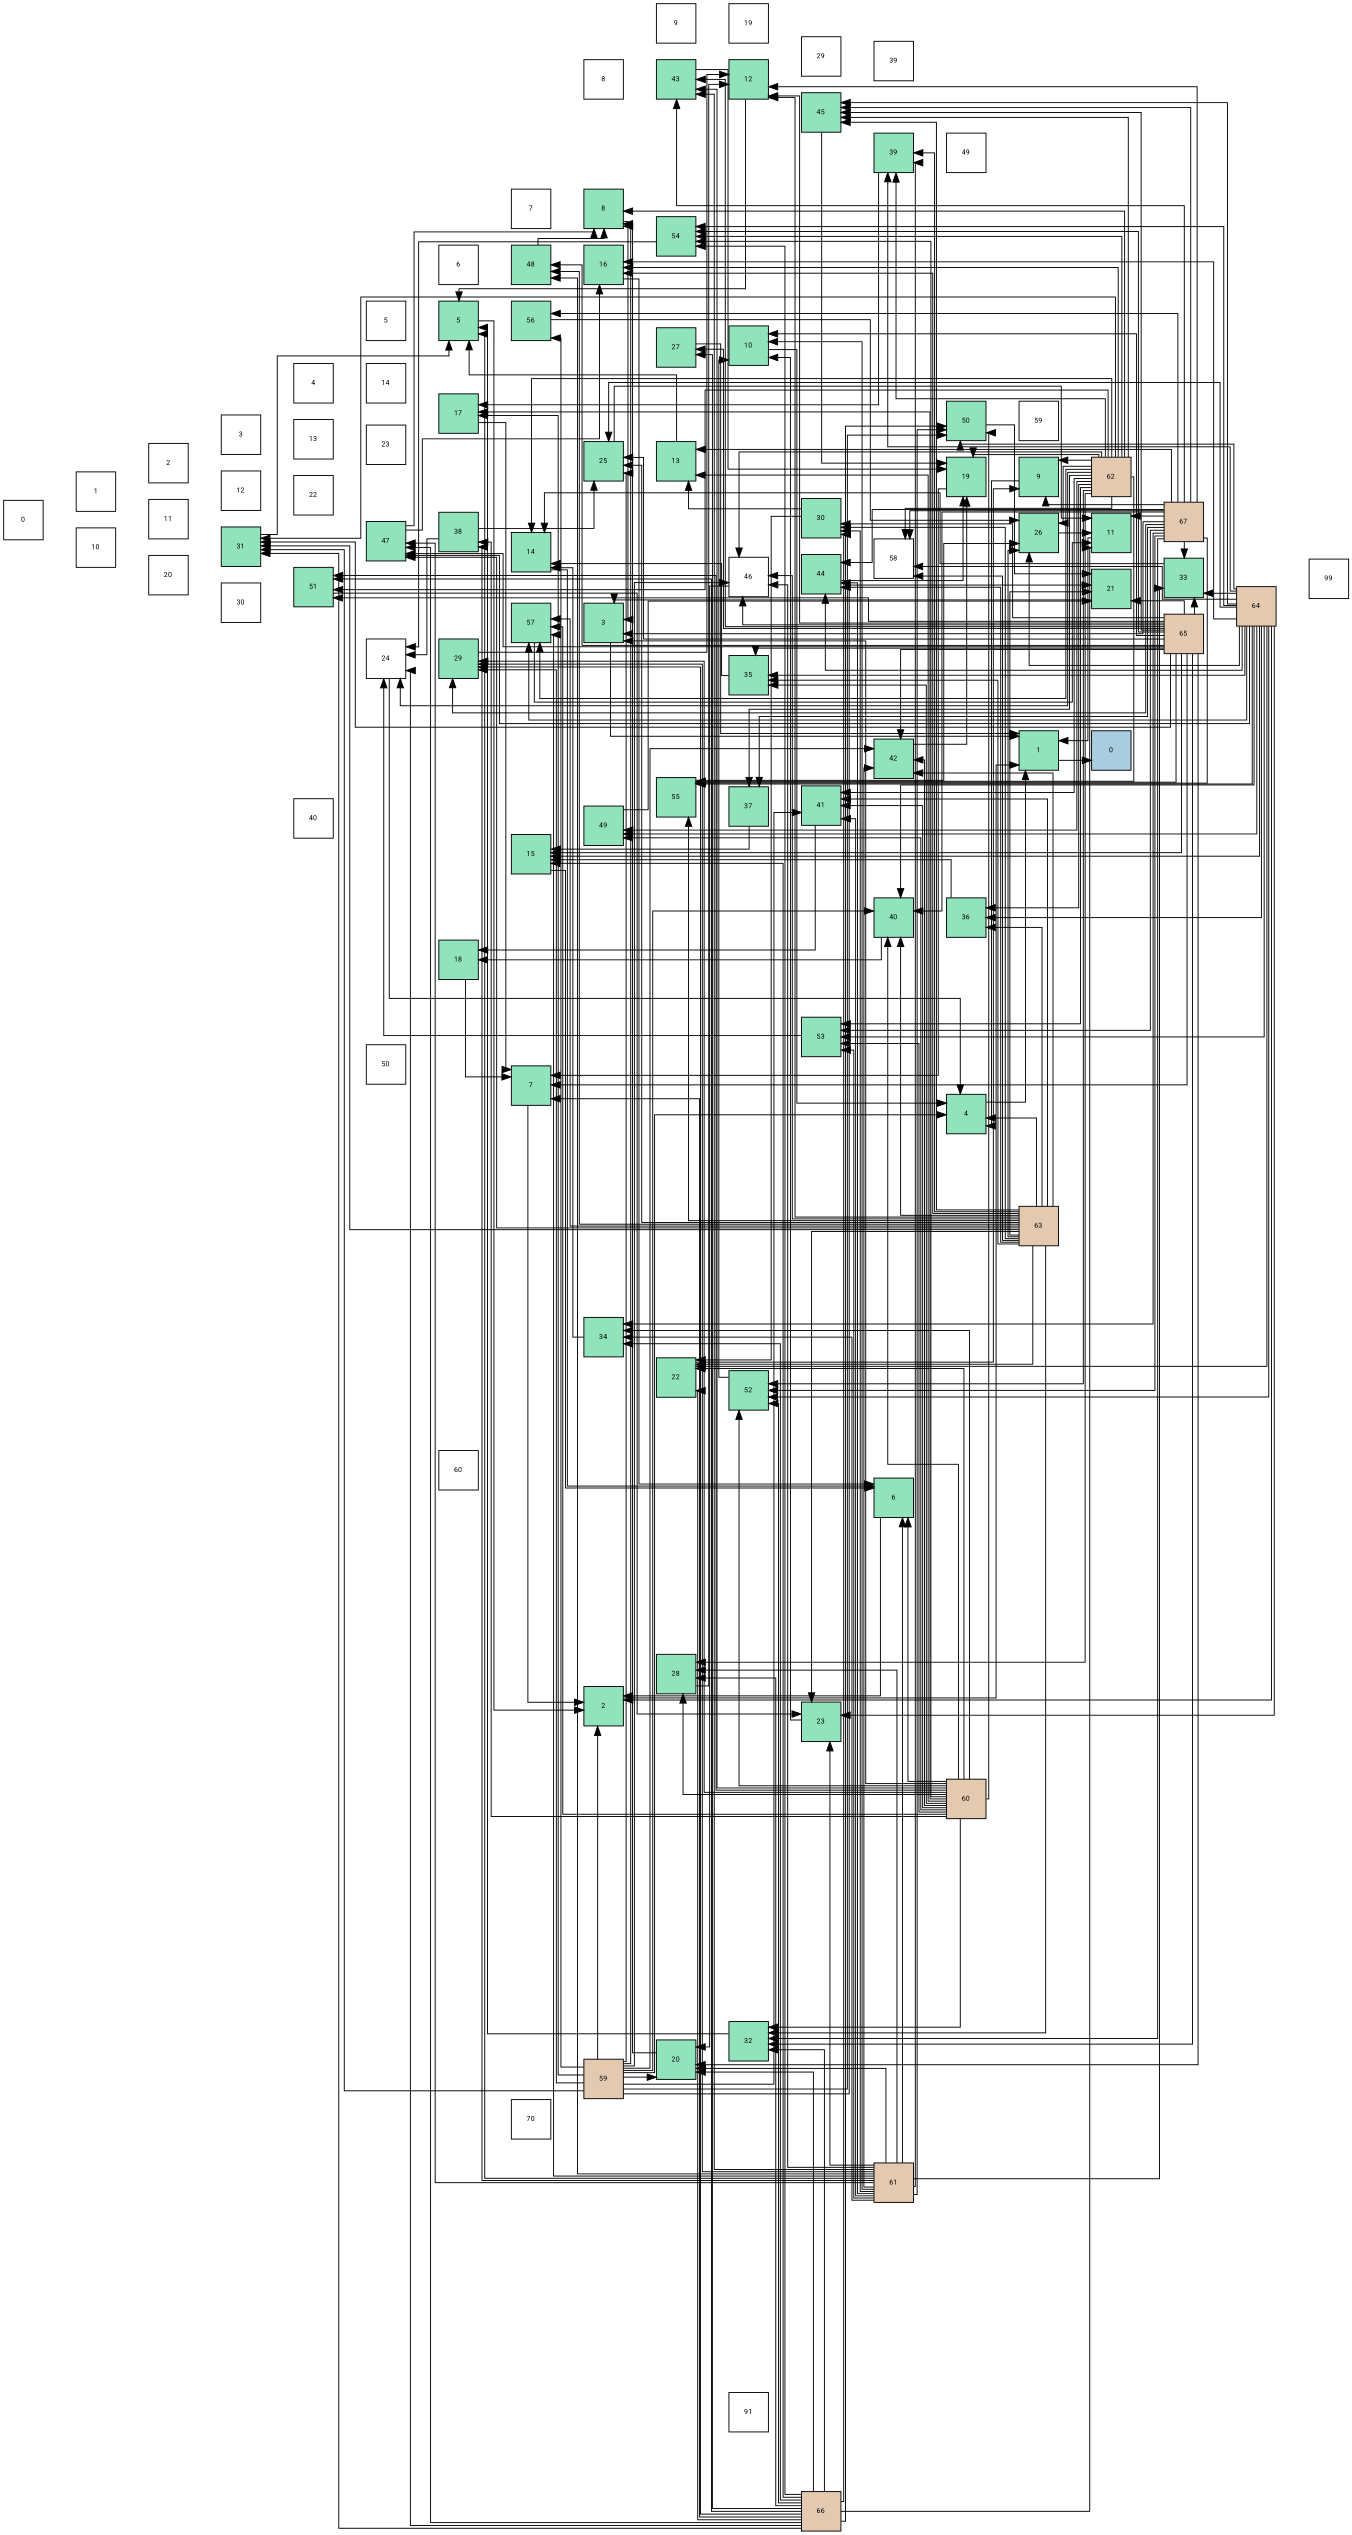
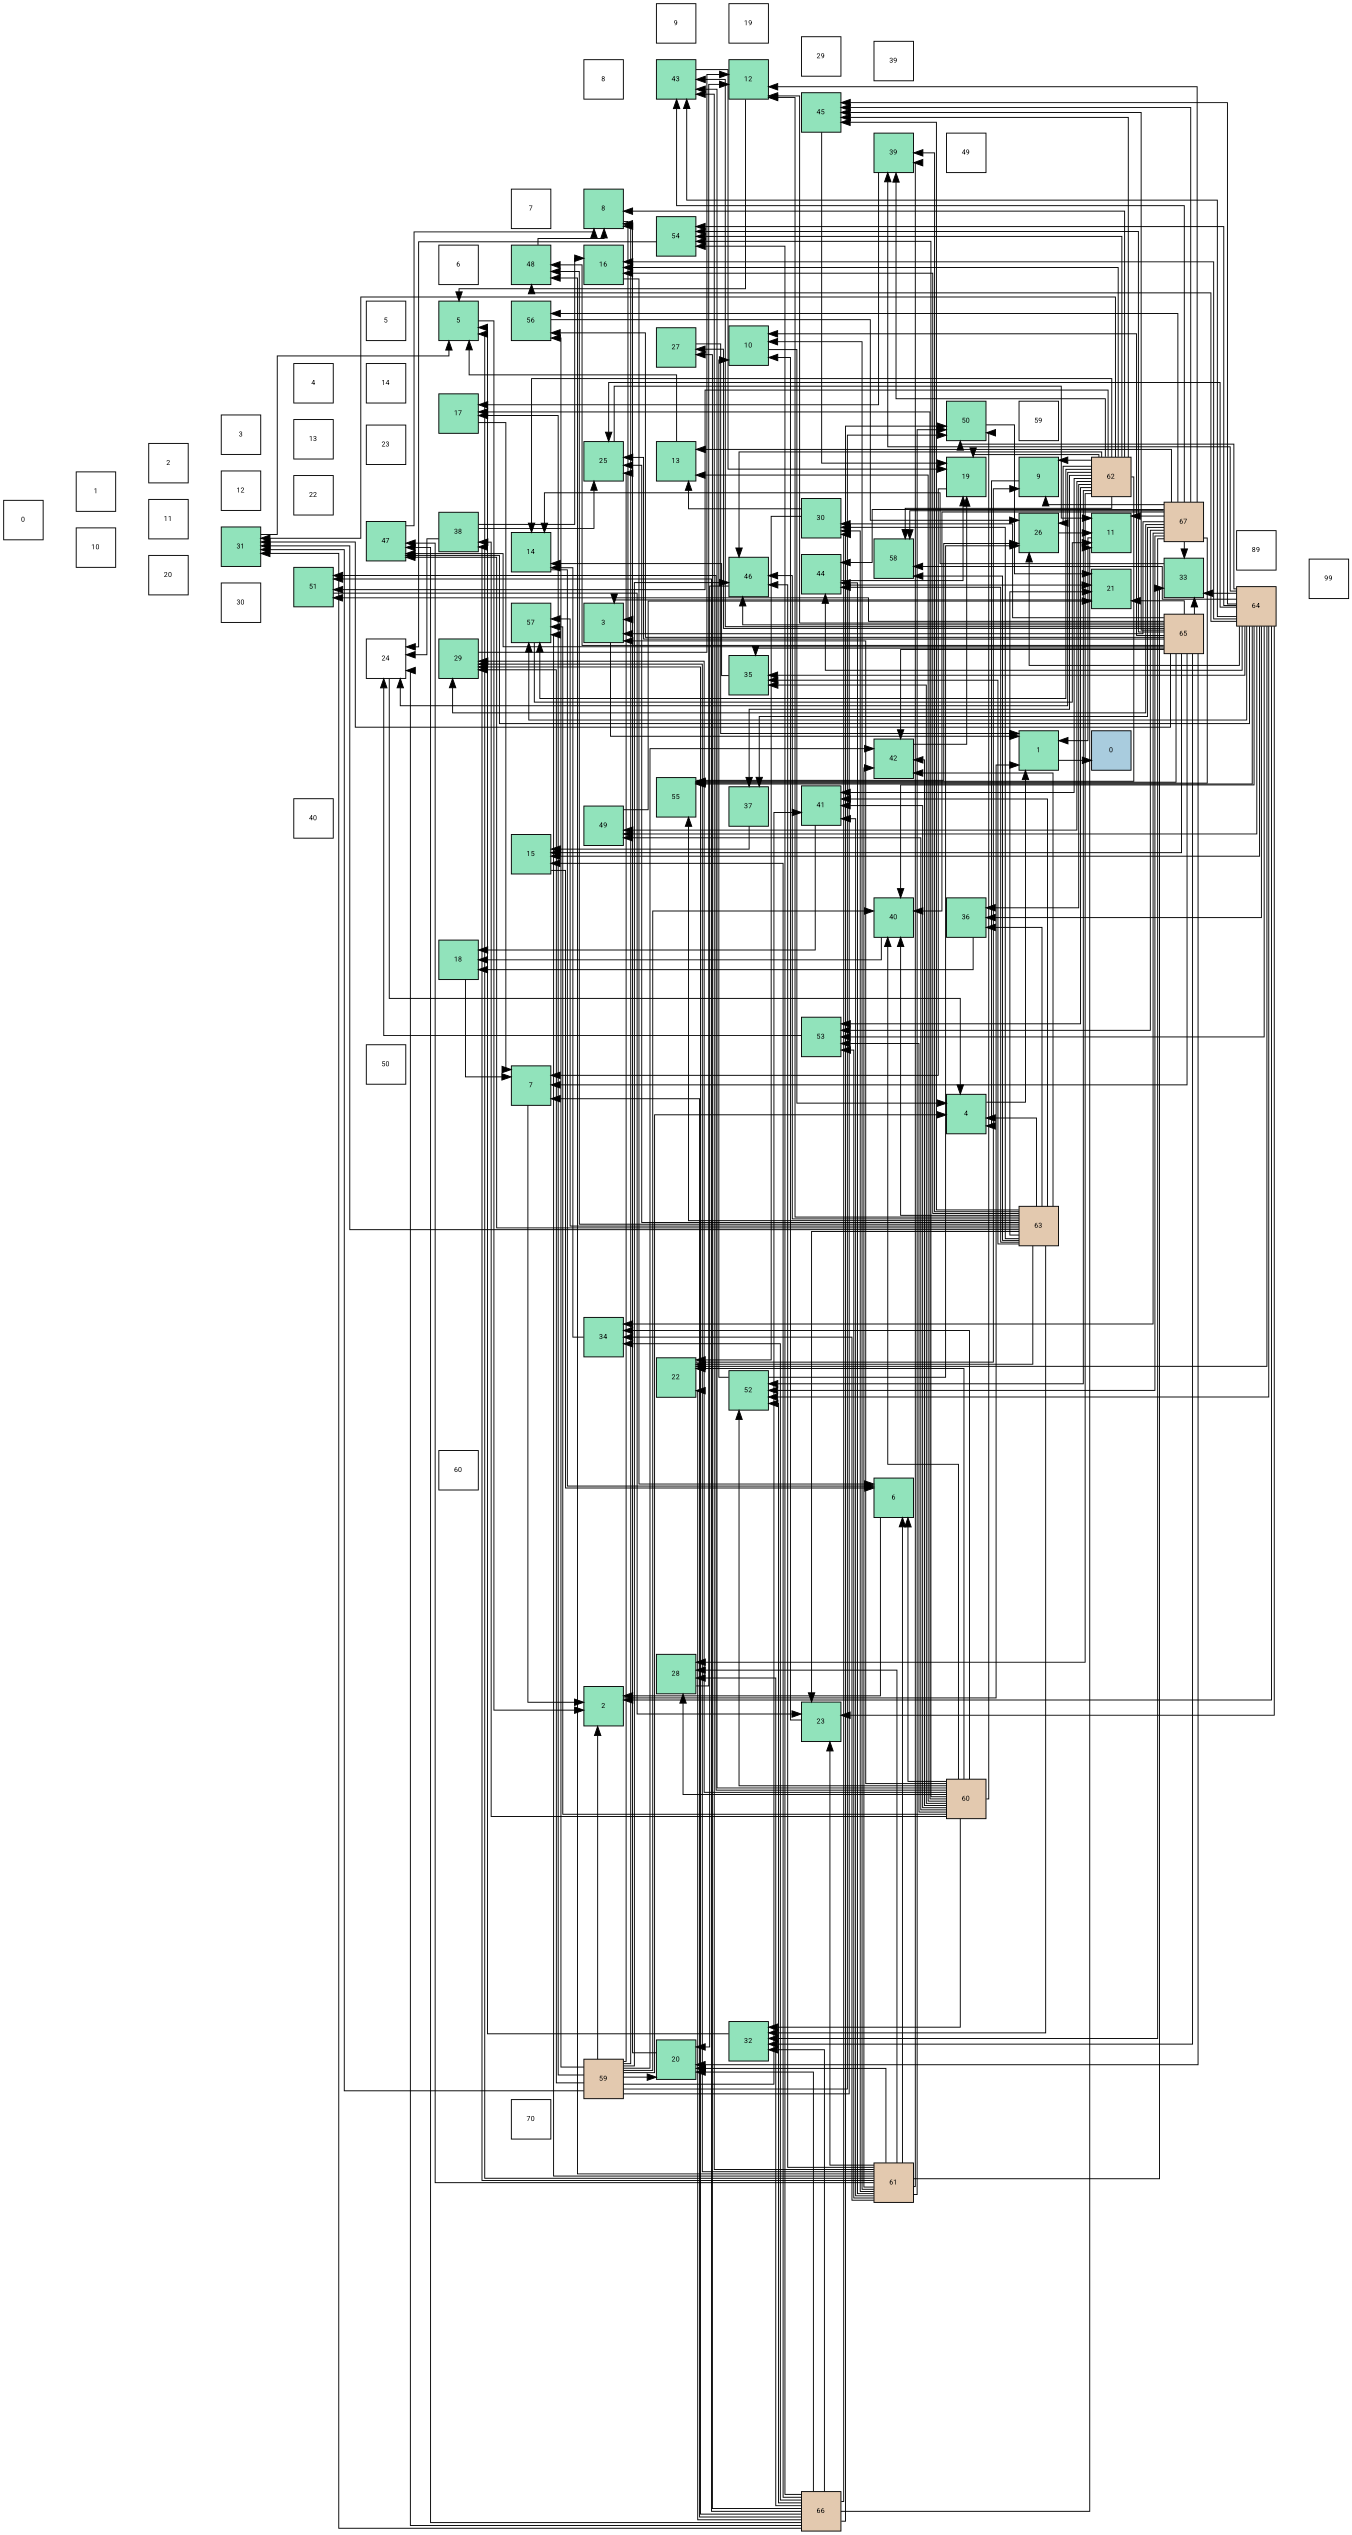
none -> (1150, 200)
none -> (1151, 293)
(540, 439) -> (575, 439)
none -> (1256, 550)
(894, 559) -> (894, 559)
(749, 577) -> (749, 577)
none -> (710, 637)
(775, 860) -> (746, 970)
(1008, 898) -> (946, 1018)
(749, 2412) -> none
